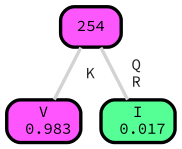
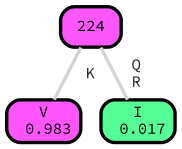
(91, 27) -> (91, 27)
